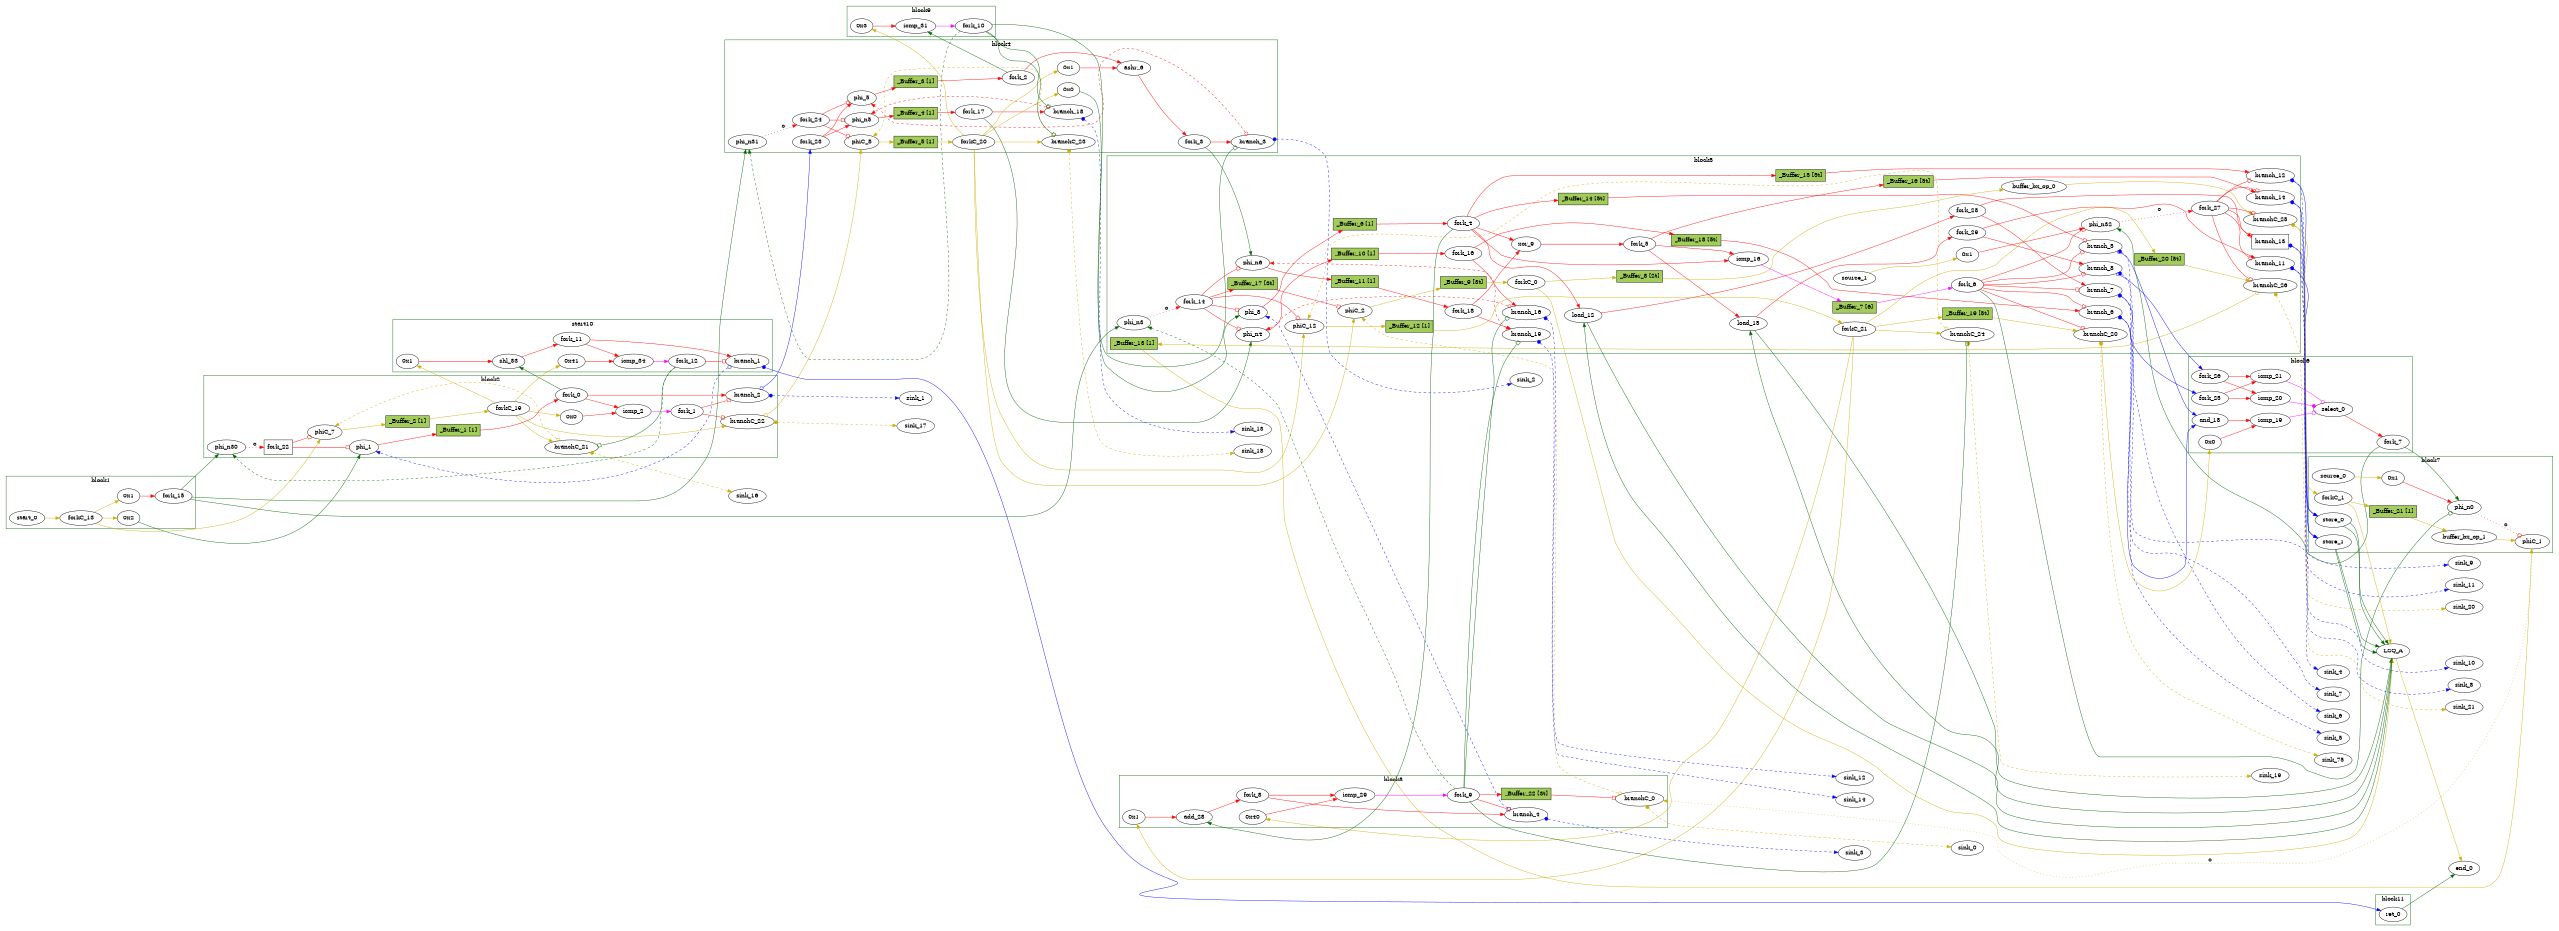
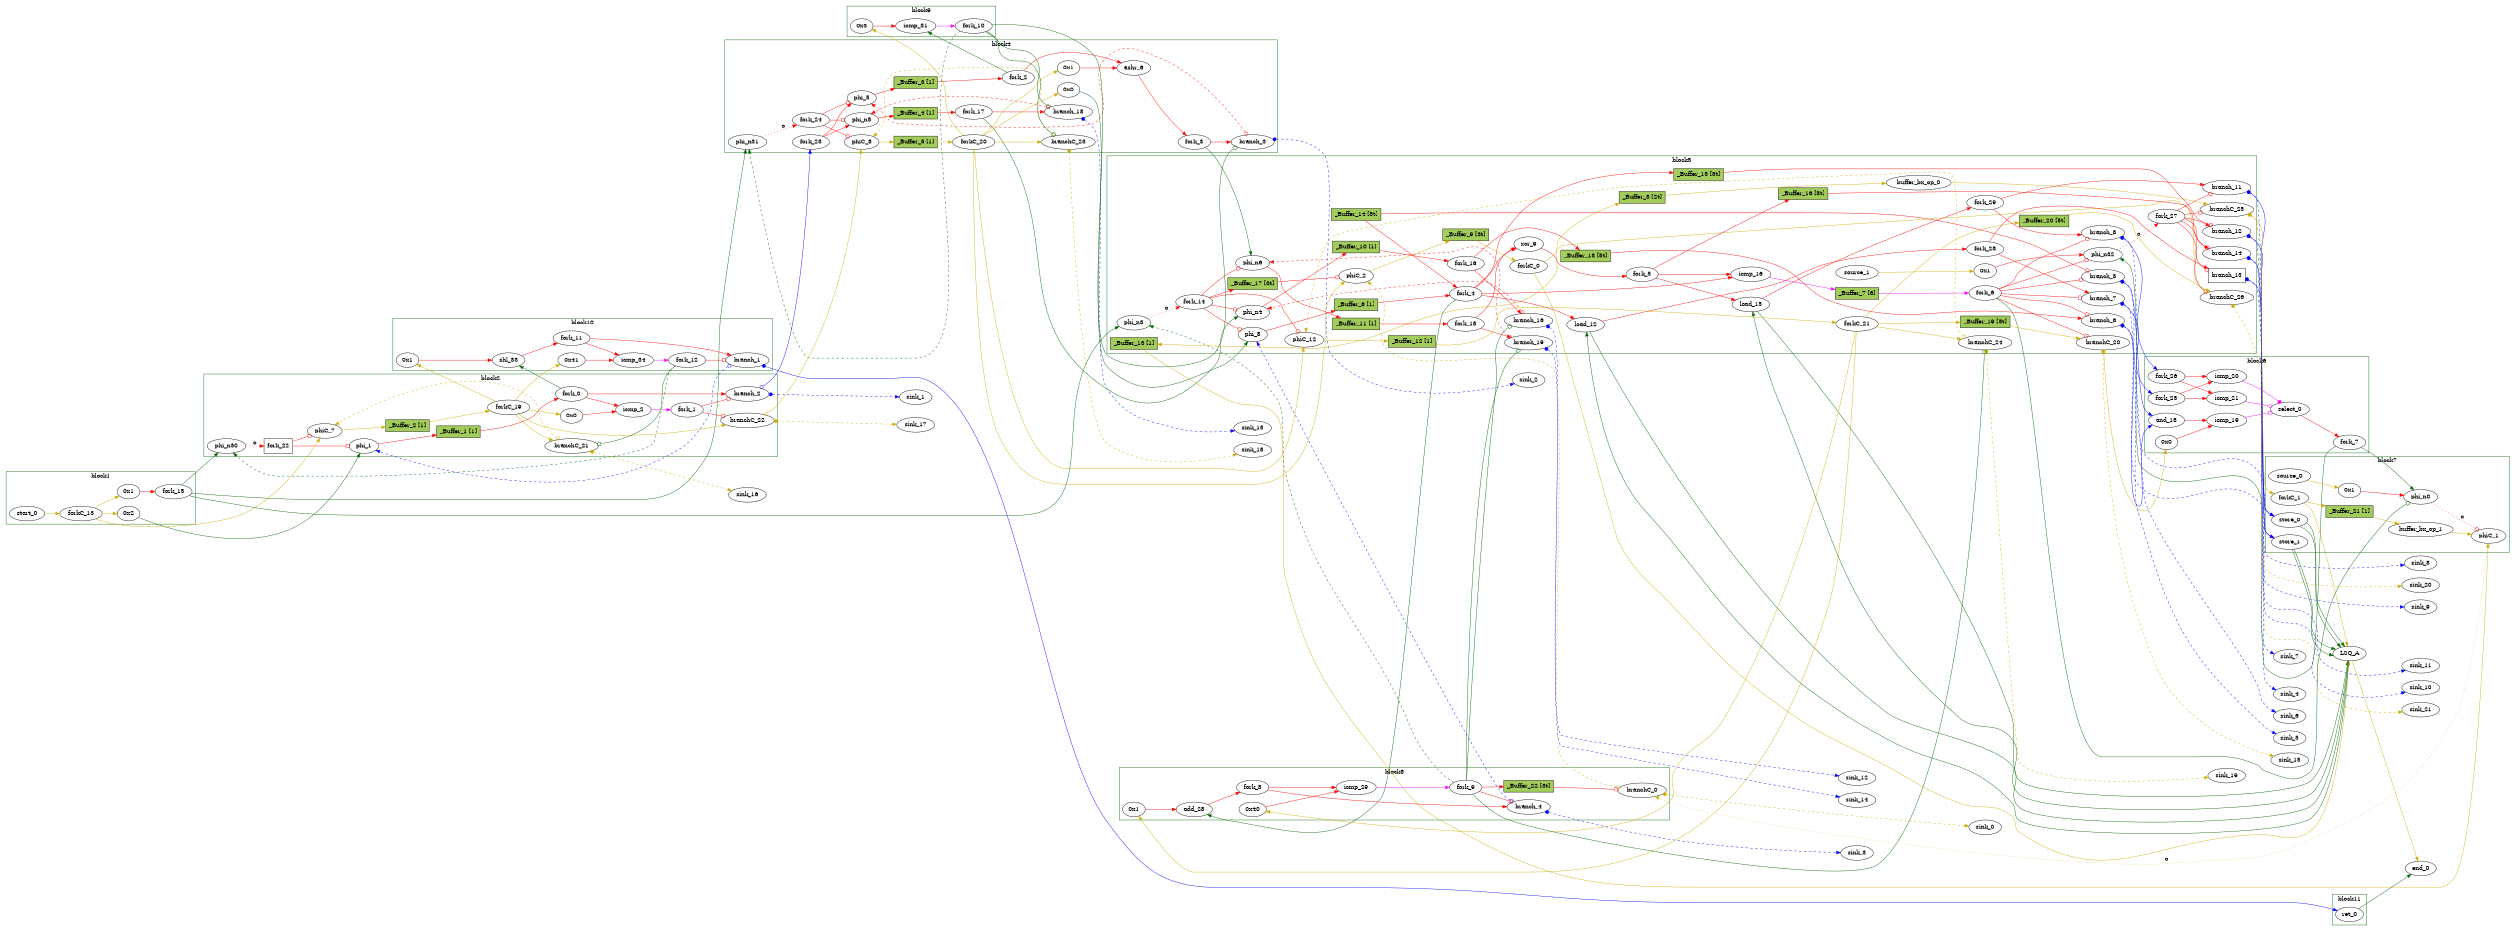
(1513, 206) -> (1407, 251)
(583, 324) -> (583, 323)
(2333, 760) -> (2290, 760)
